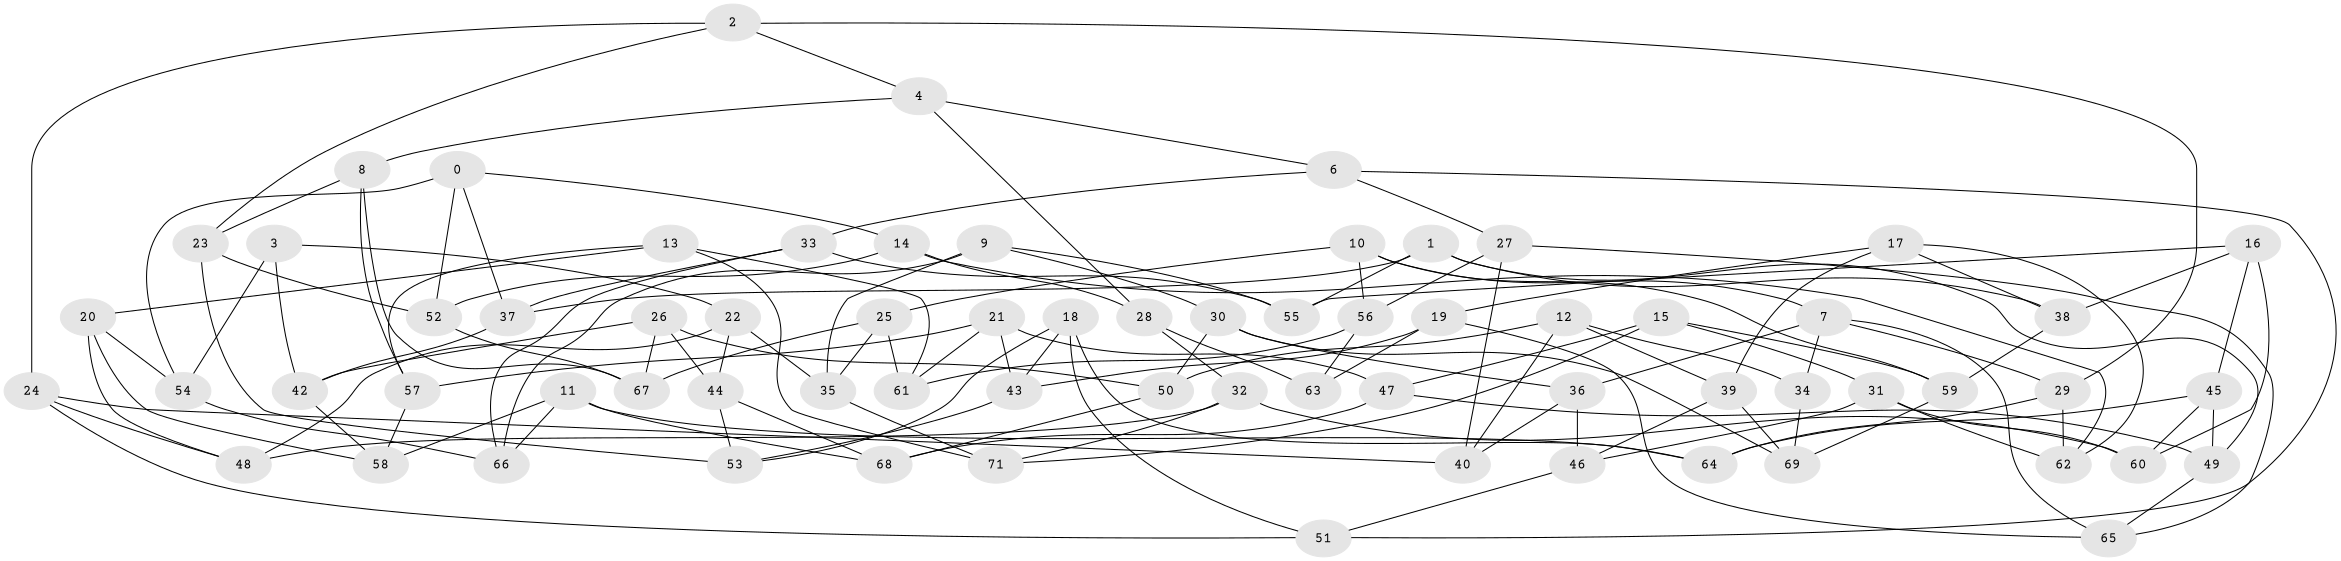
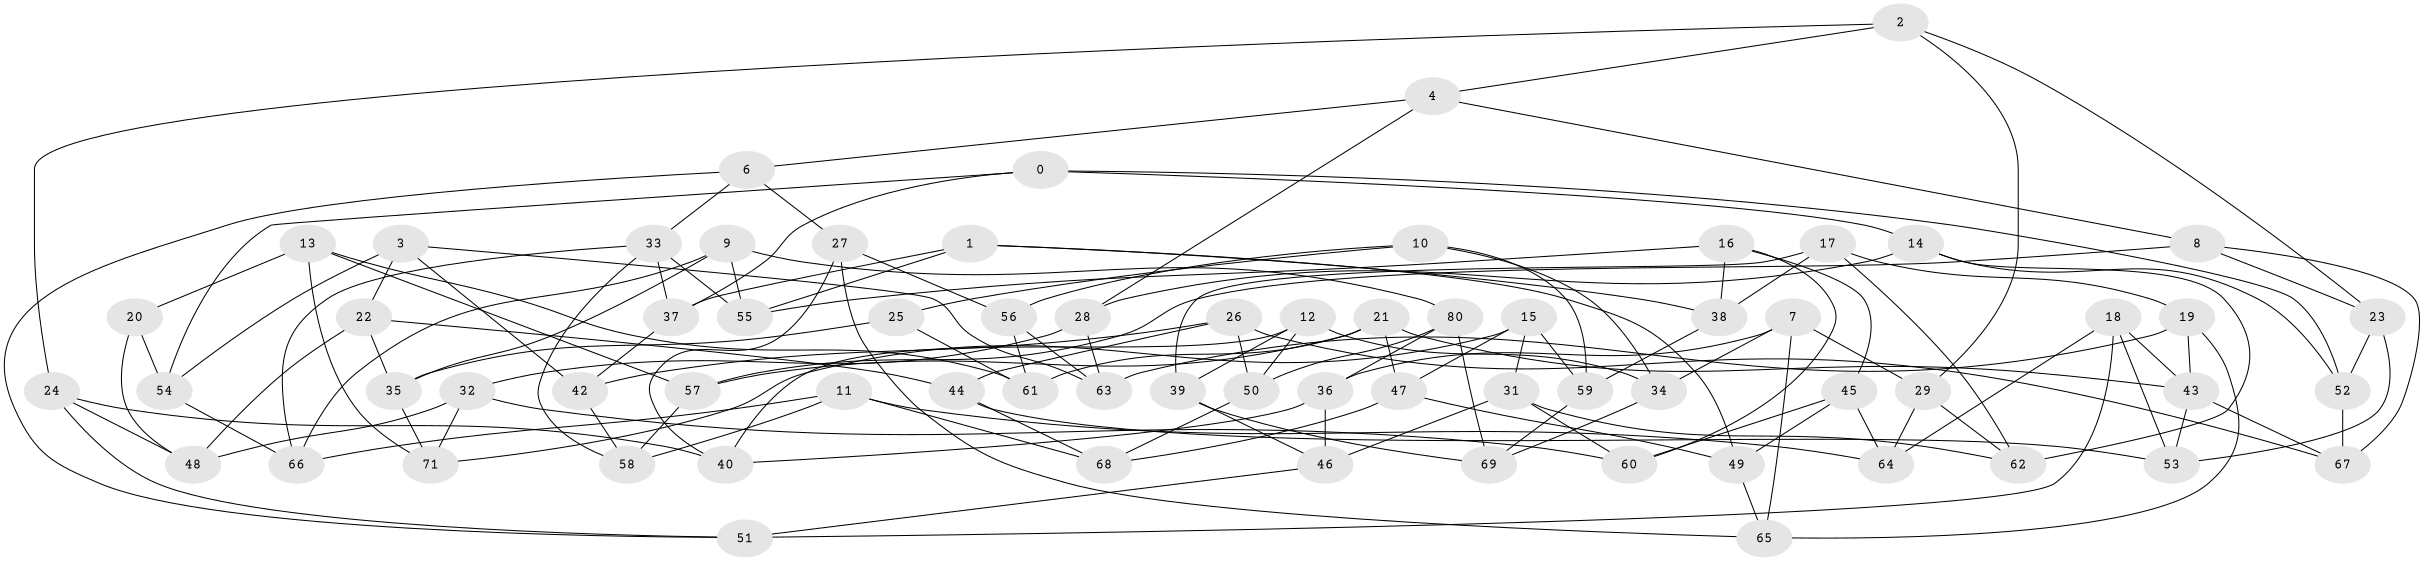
none -> (767, 278)
(1590, 282) -> (1614, 323)
(1218, 317) -> (1455, 317)
(789, 340) -> (2267, 428)
(205, 428) -> (550, 357)
